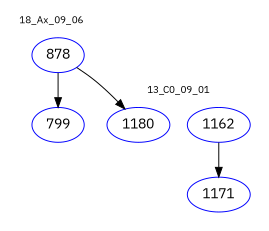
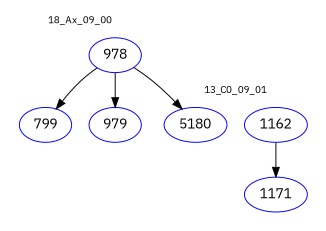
(52, 21) -> (80, 21)
(58, 55) -> (115, 55)
none -> (115, 125)
(138, 125) -> (196, 125)
